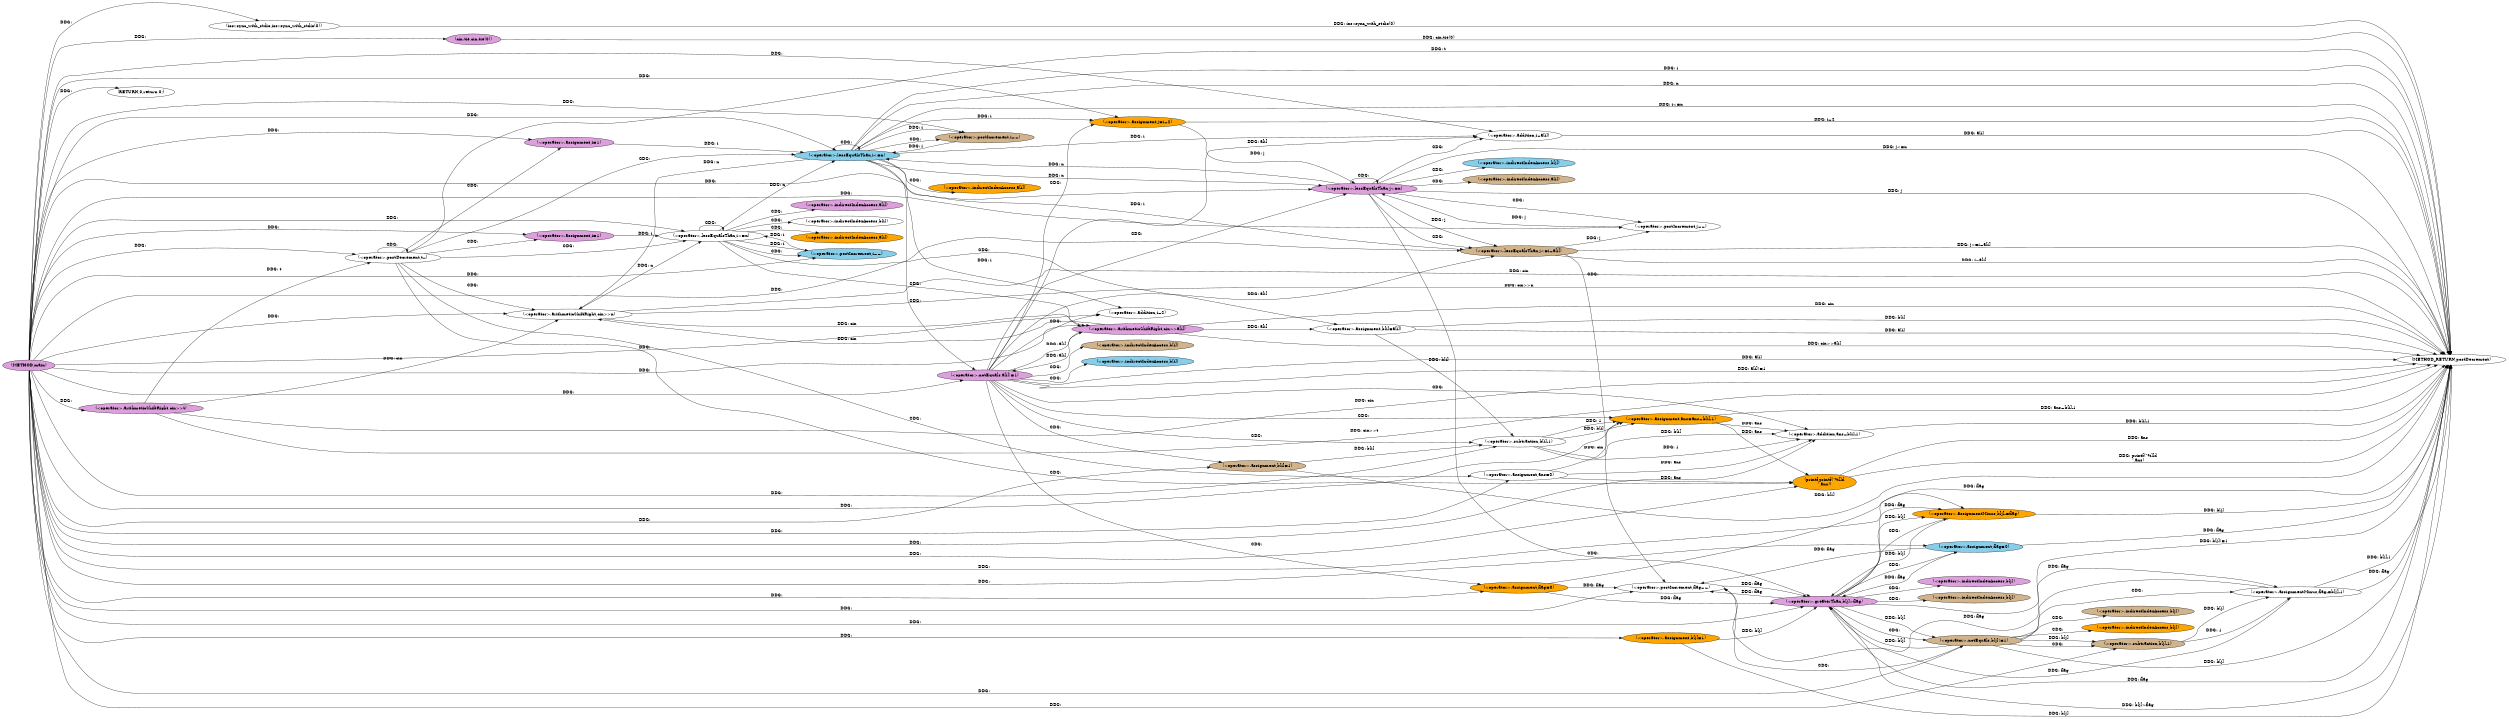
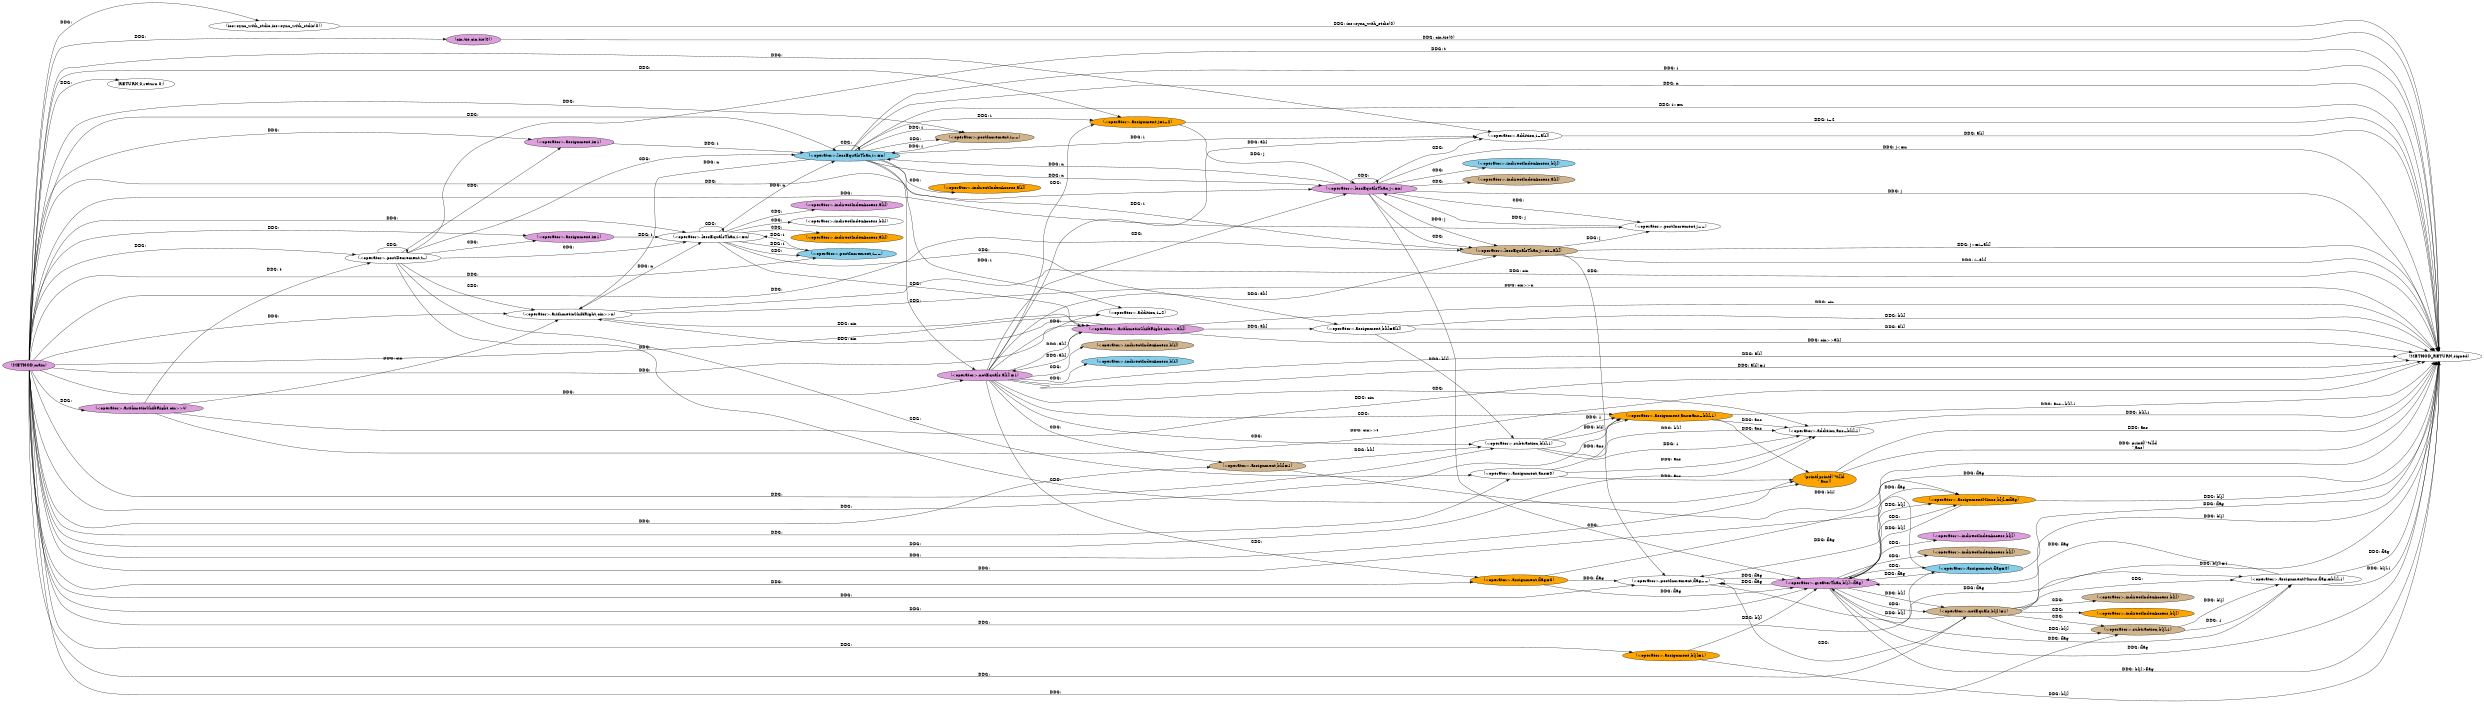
(2451, 360) -> (2439, 356)
(1594, 447) -> (1594, 446)
(1973, 625) -> (1966, 593)
